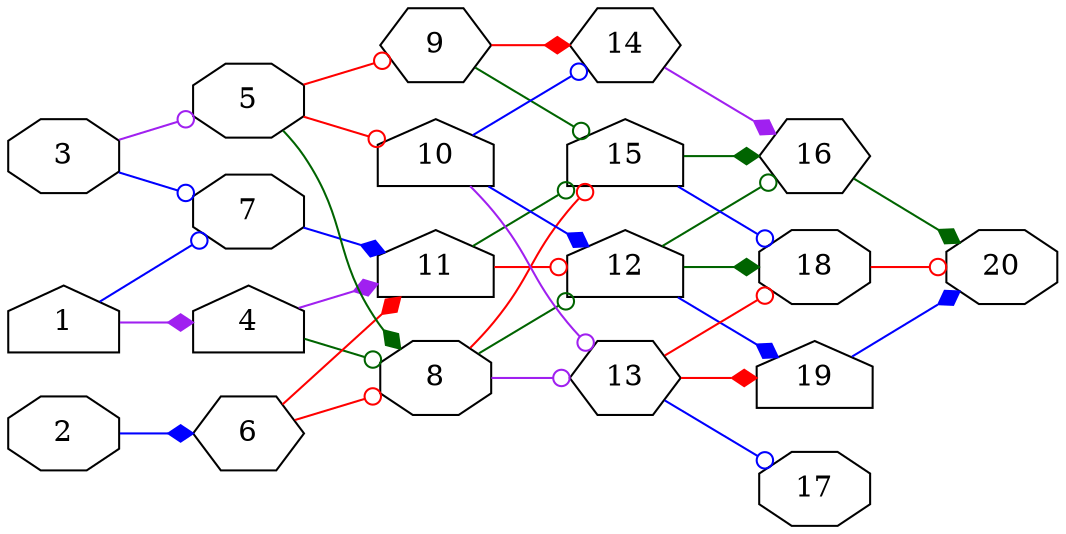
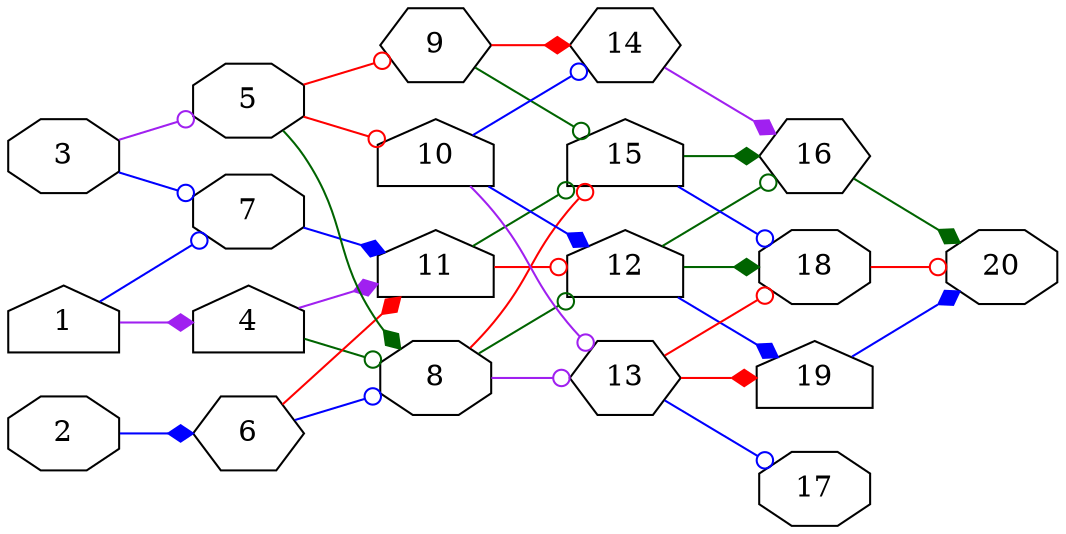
(330, 409) -> (330, 409)
